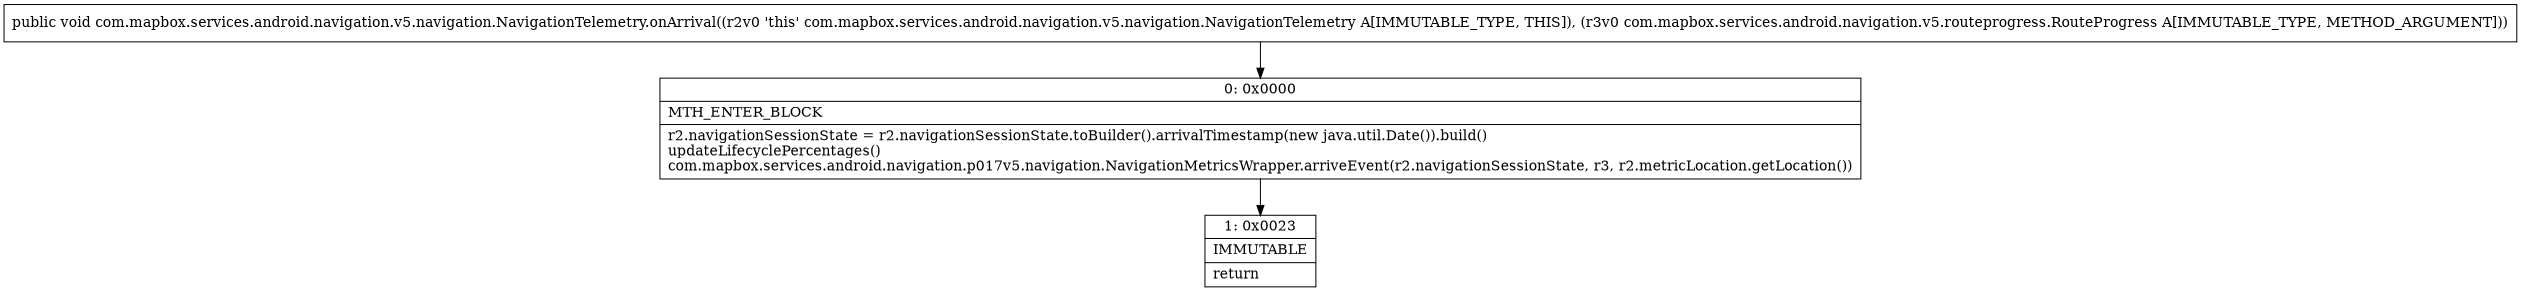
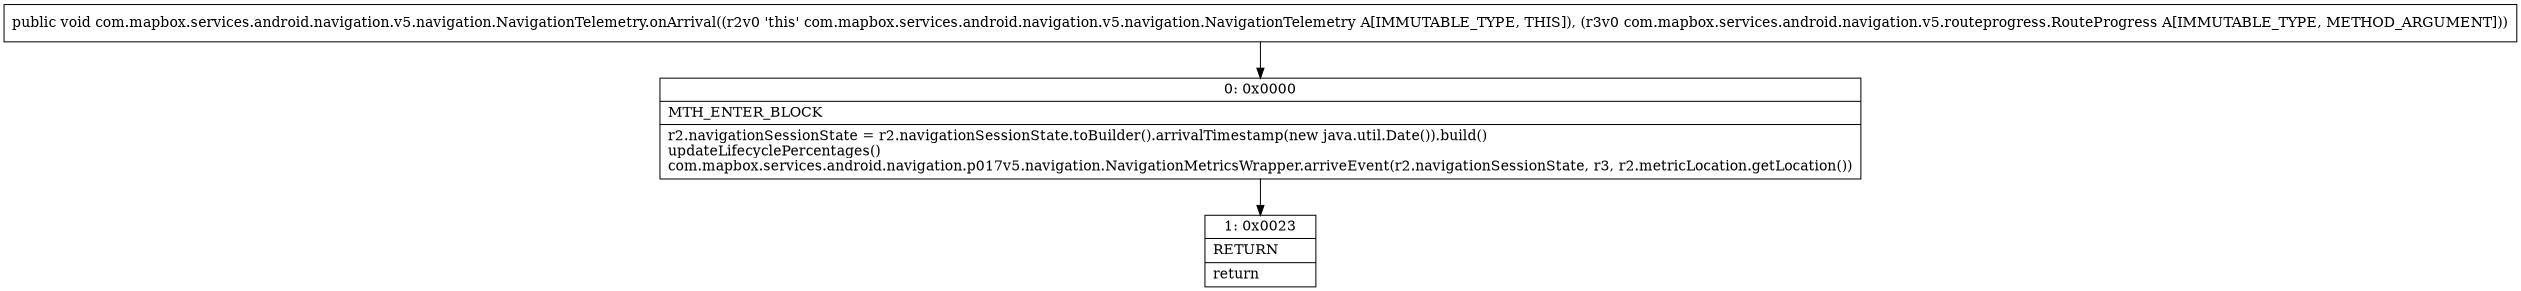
(1260, 250) -> (1246, 250)
